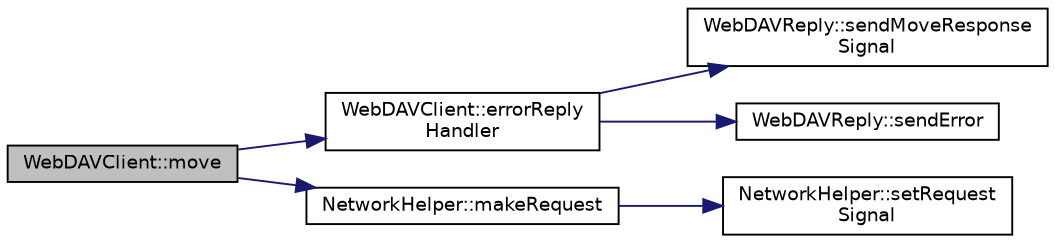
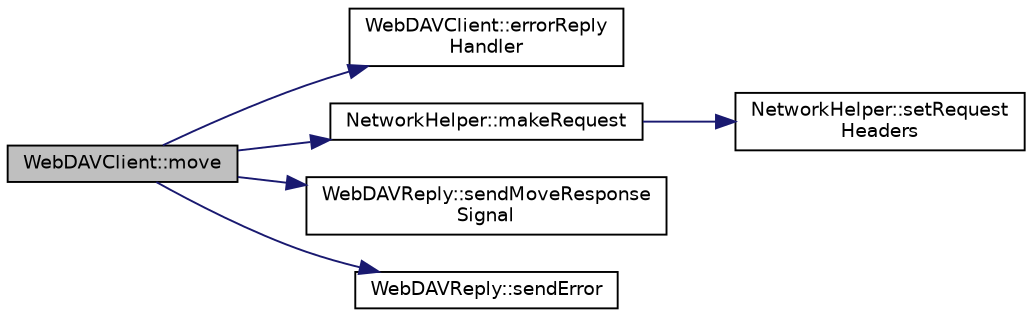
(654, 82) -> (262, 180)
(658, 122) -> (255, 232)
(868, 206) -> (880, 122)
